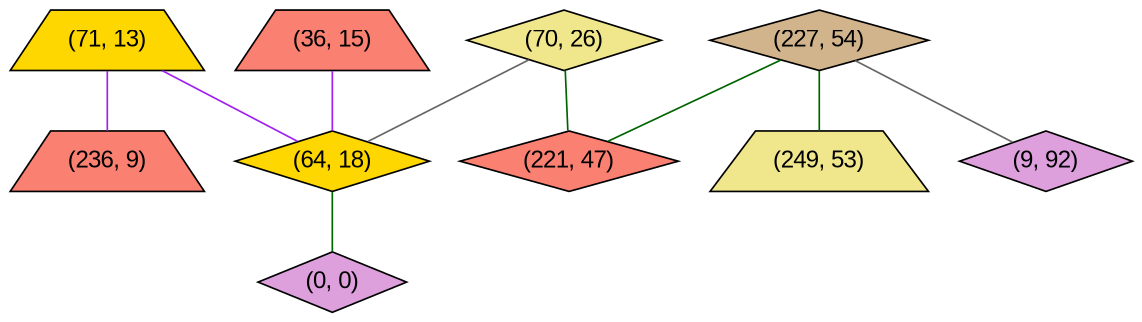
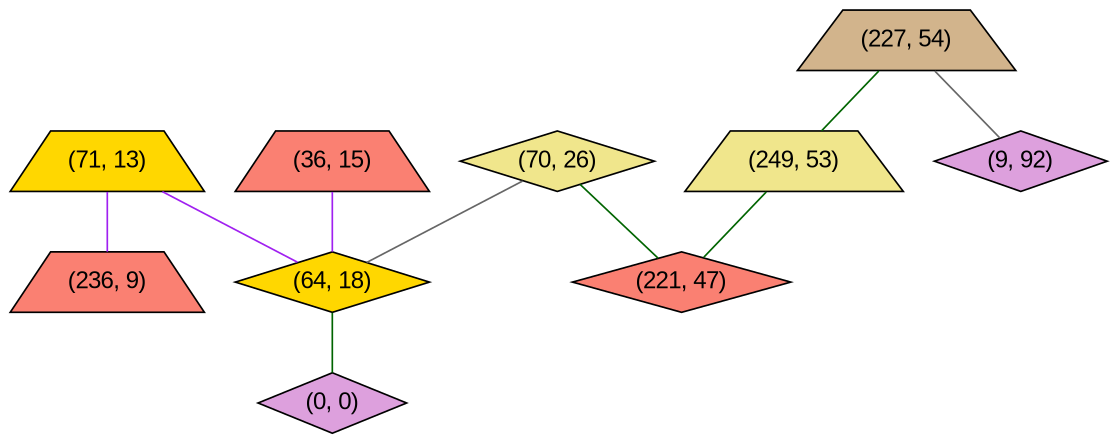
(819, 40) -> (907, 40)
(694, 101) -> (735, 225)
